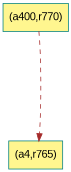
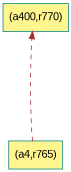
(41, 82) -> (31, 90)
